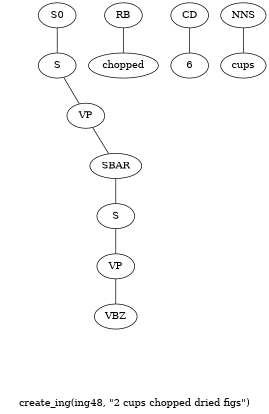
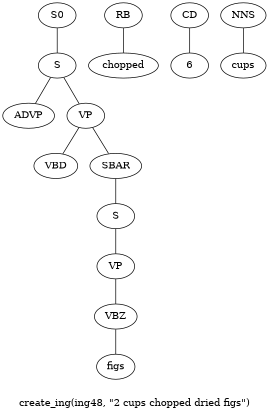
none -> (29, 116)
none -> (56, 166)
none -> (116, 367)
